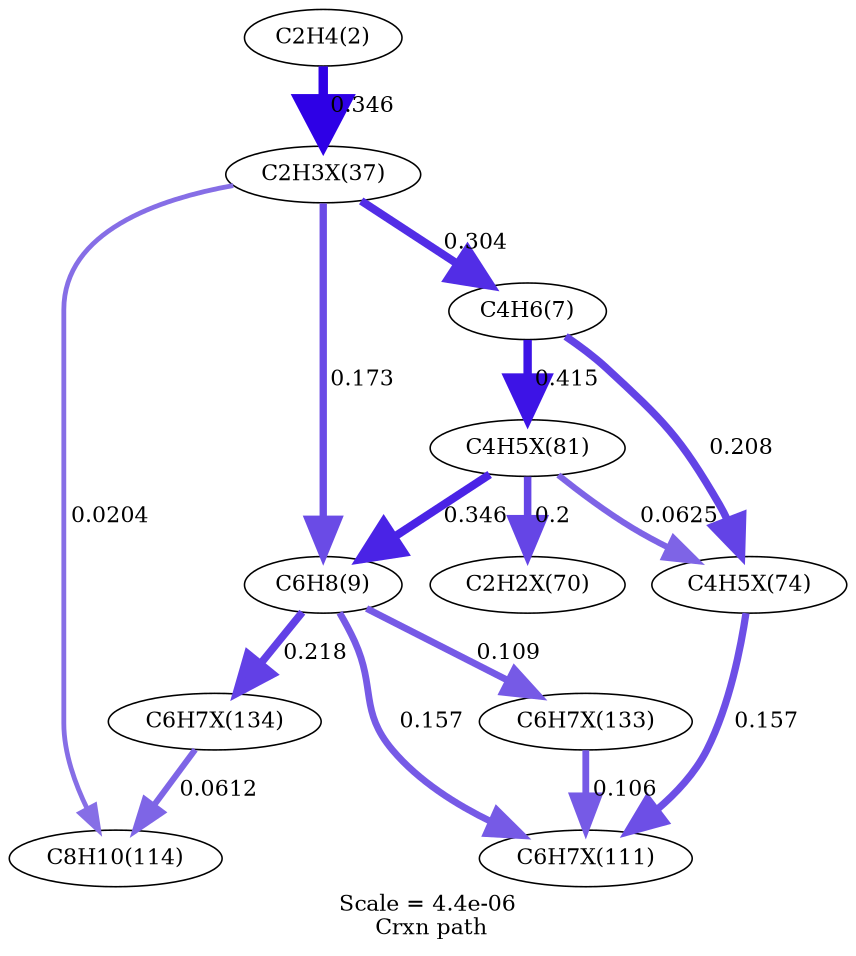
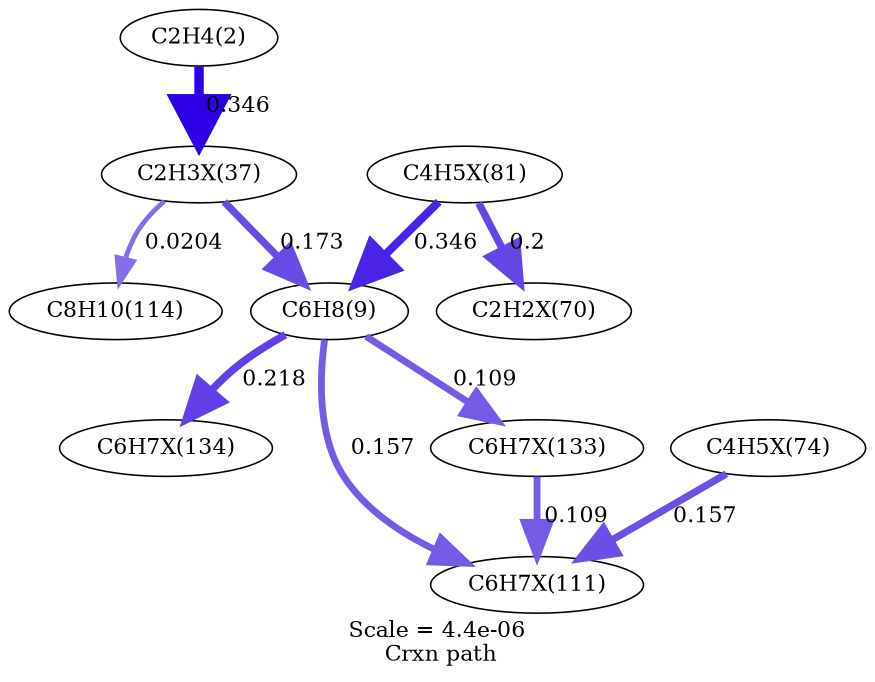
(528, 311) -> none
(612, 515) -> none
(175, 778) -> none
(622, 790) -> (573, 516)
